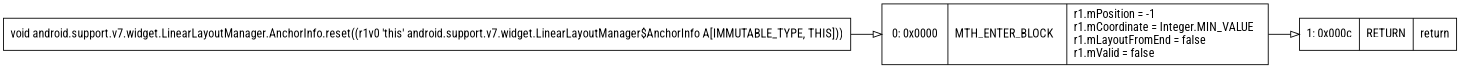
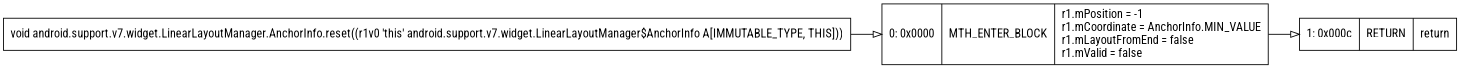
(1164, 27) -> (1161, 27)
